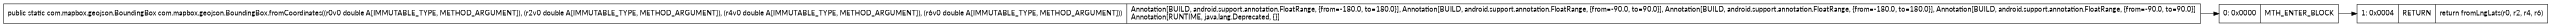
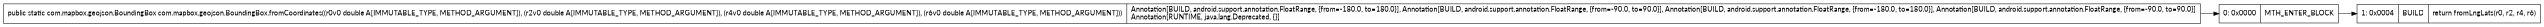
(2417, 13) -> (2413, 13)
